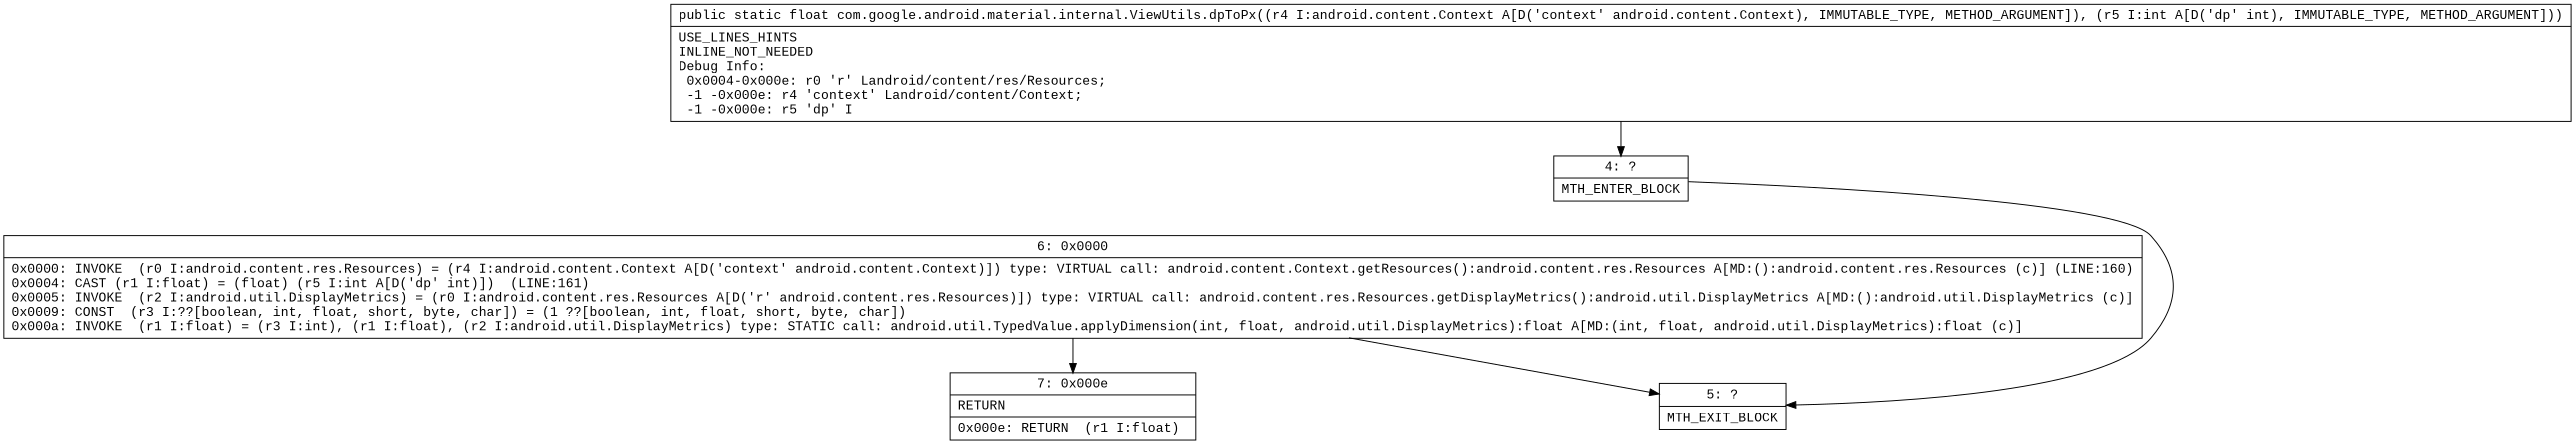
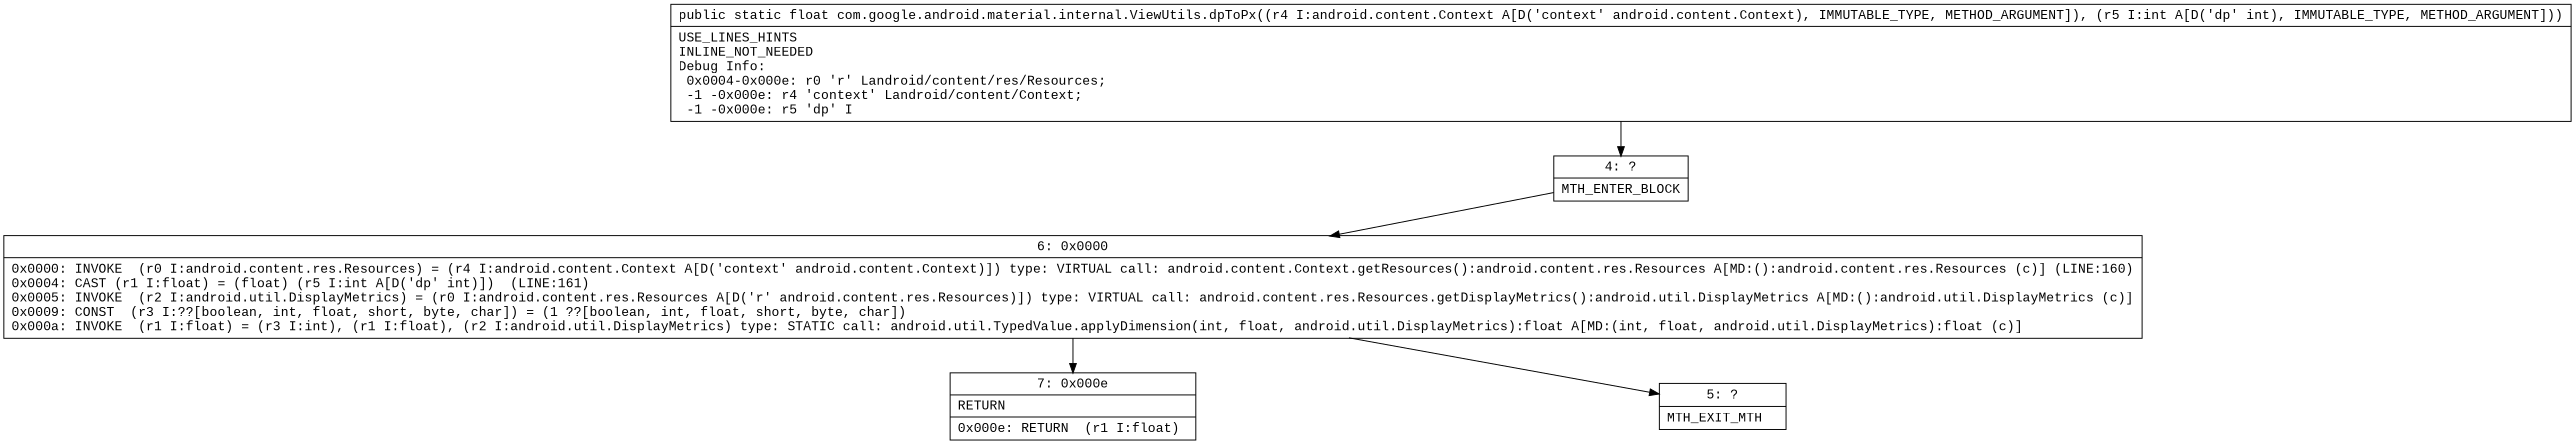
(2155, 241) -> (1447, 213)
(1723, 417) -> (1715, 417)
